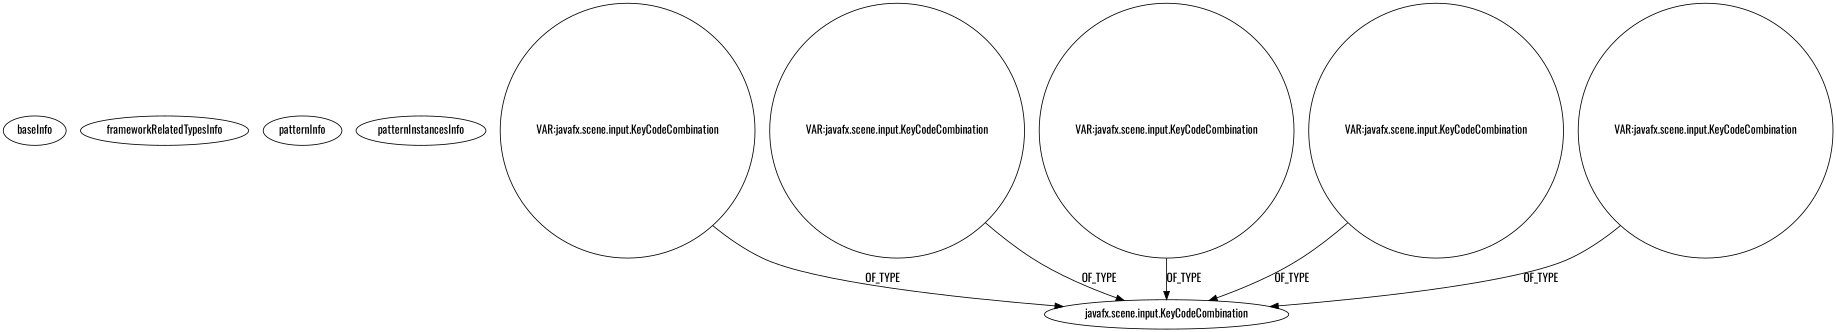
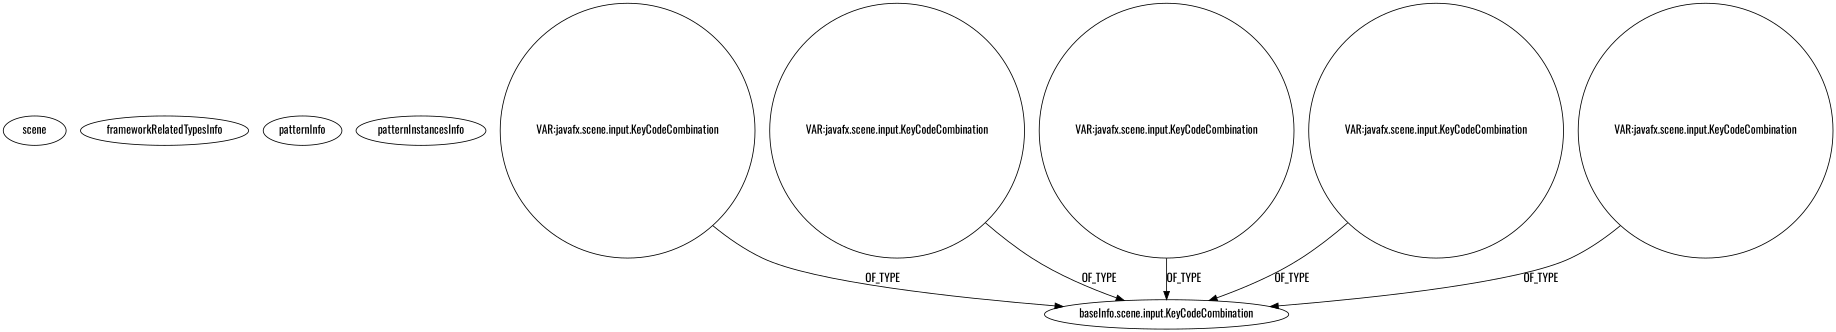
(35, 131) -> (35, 131)
(1167, 314) -> (1167, 314)
